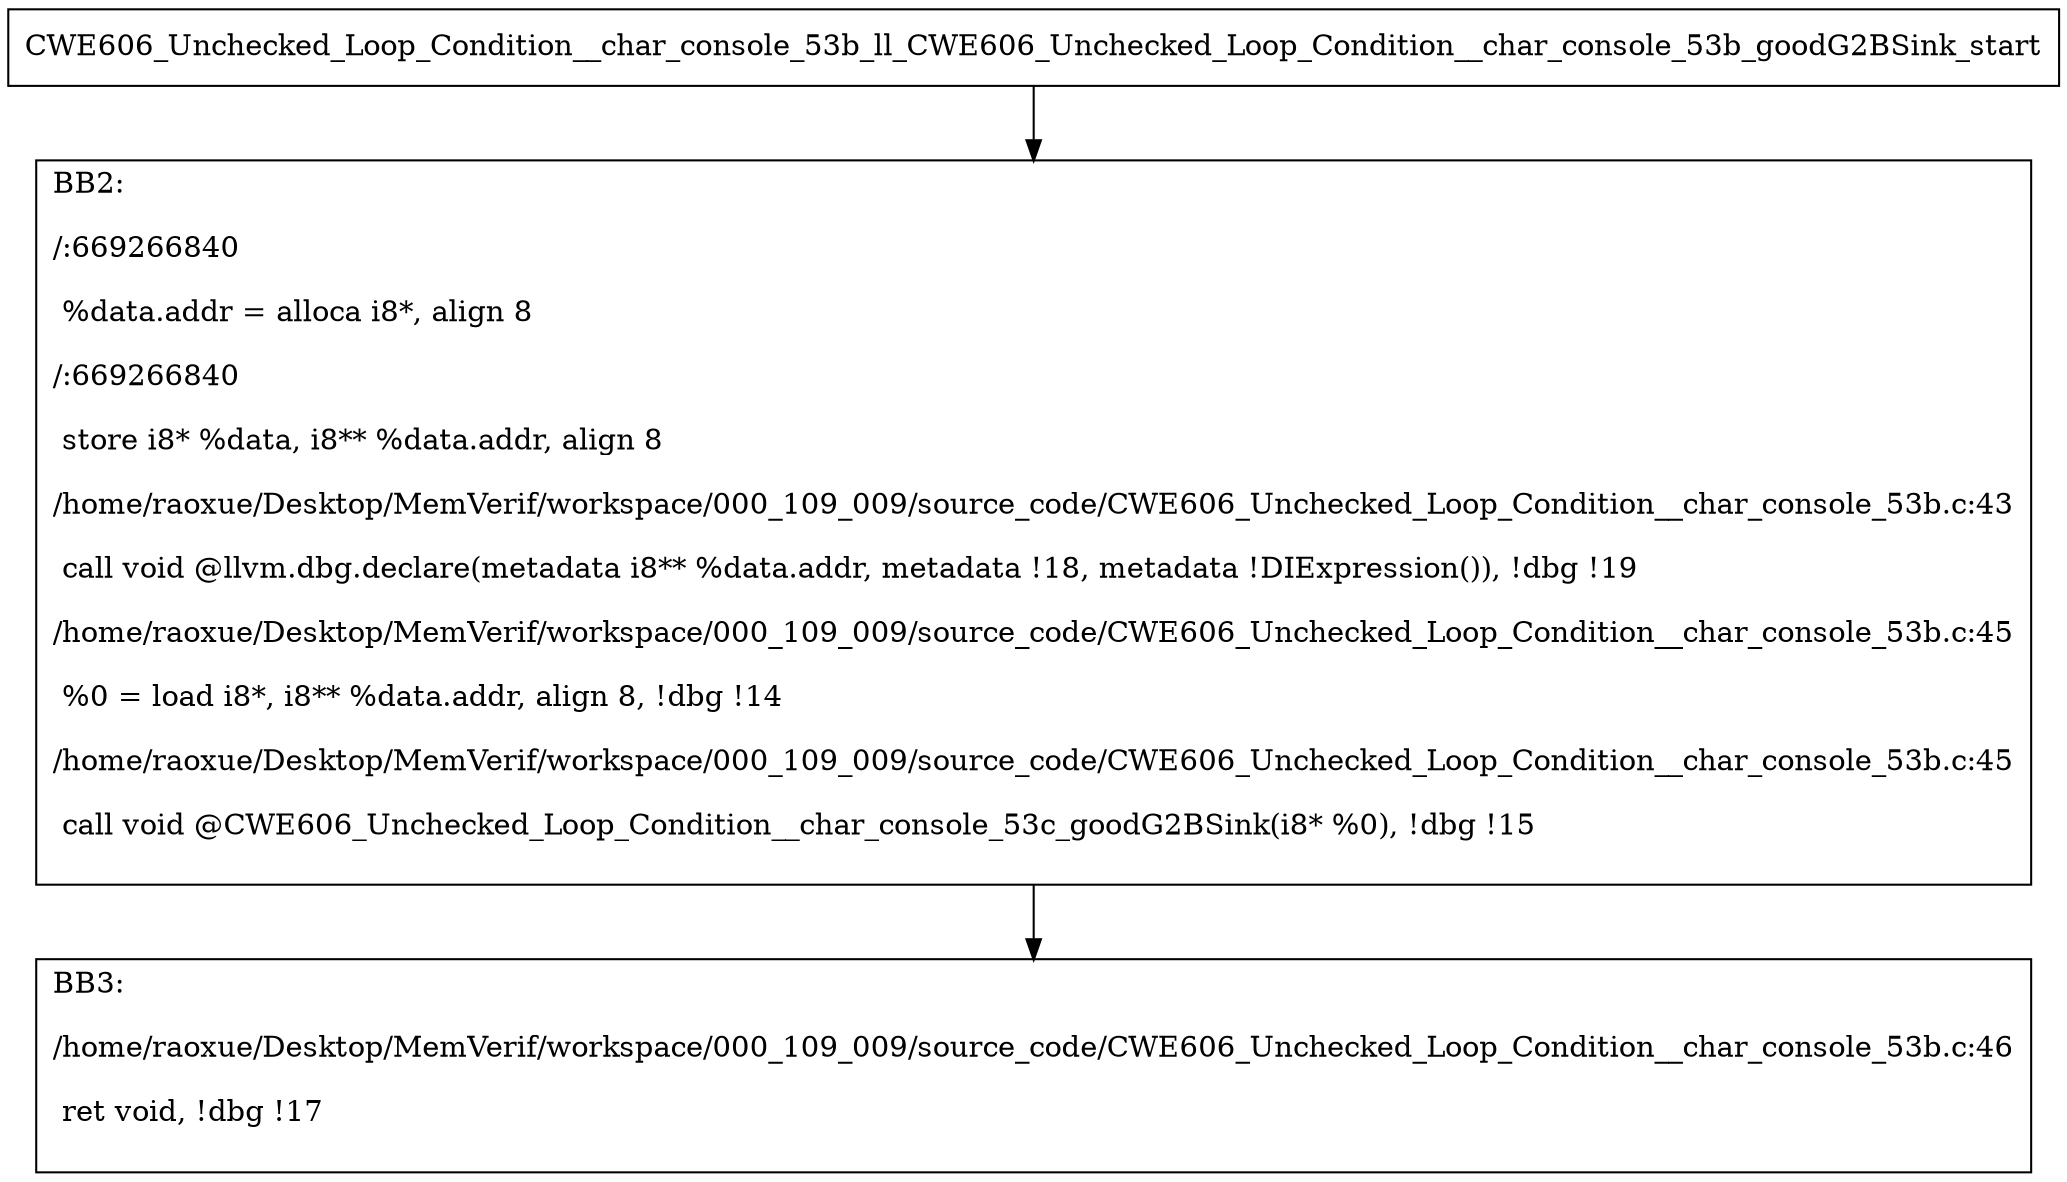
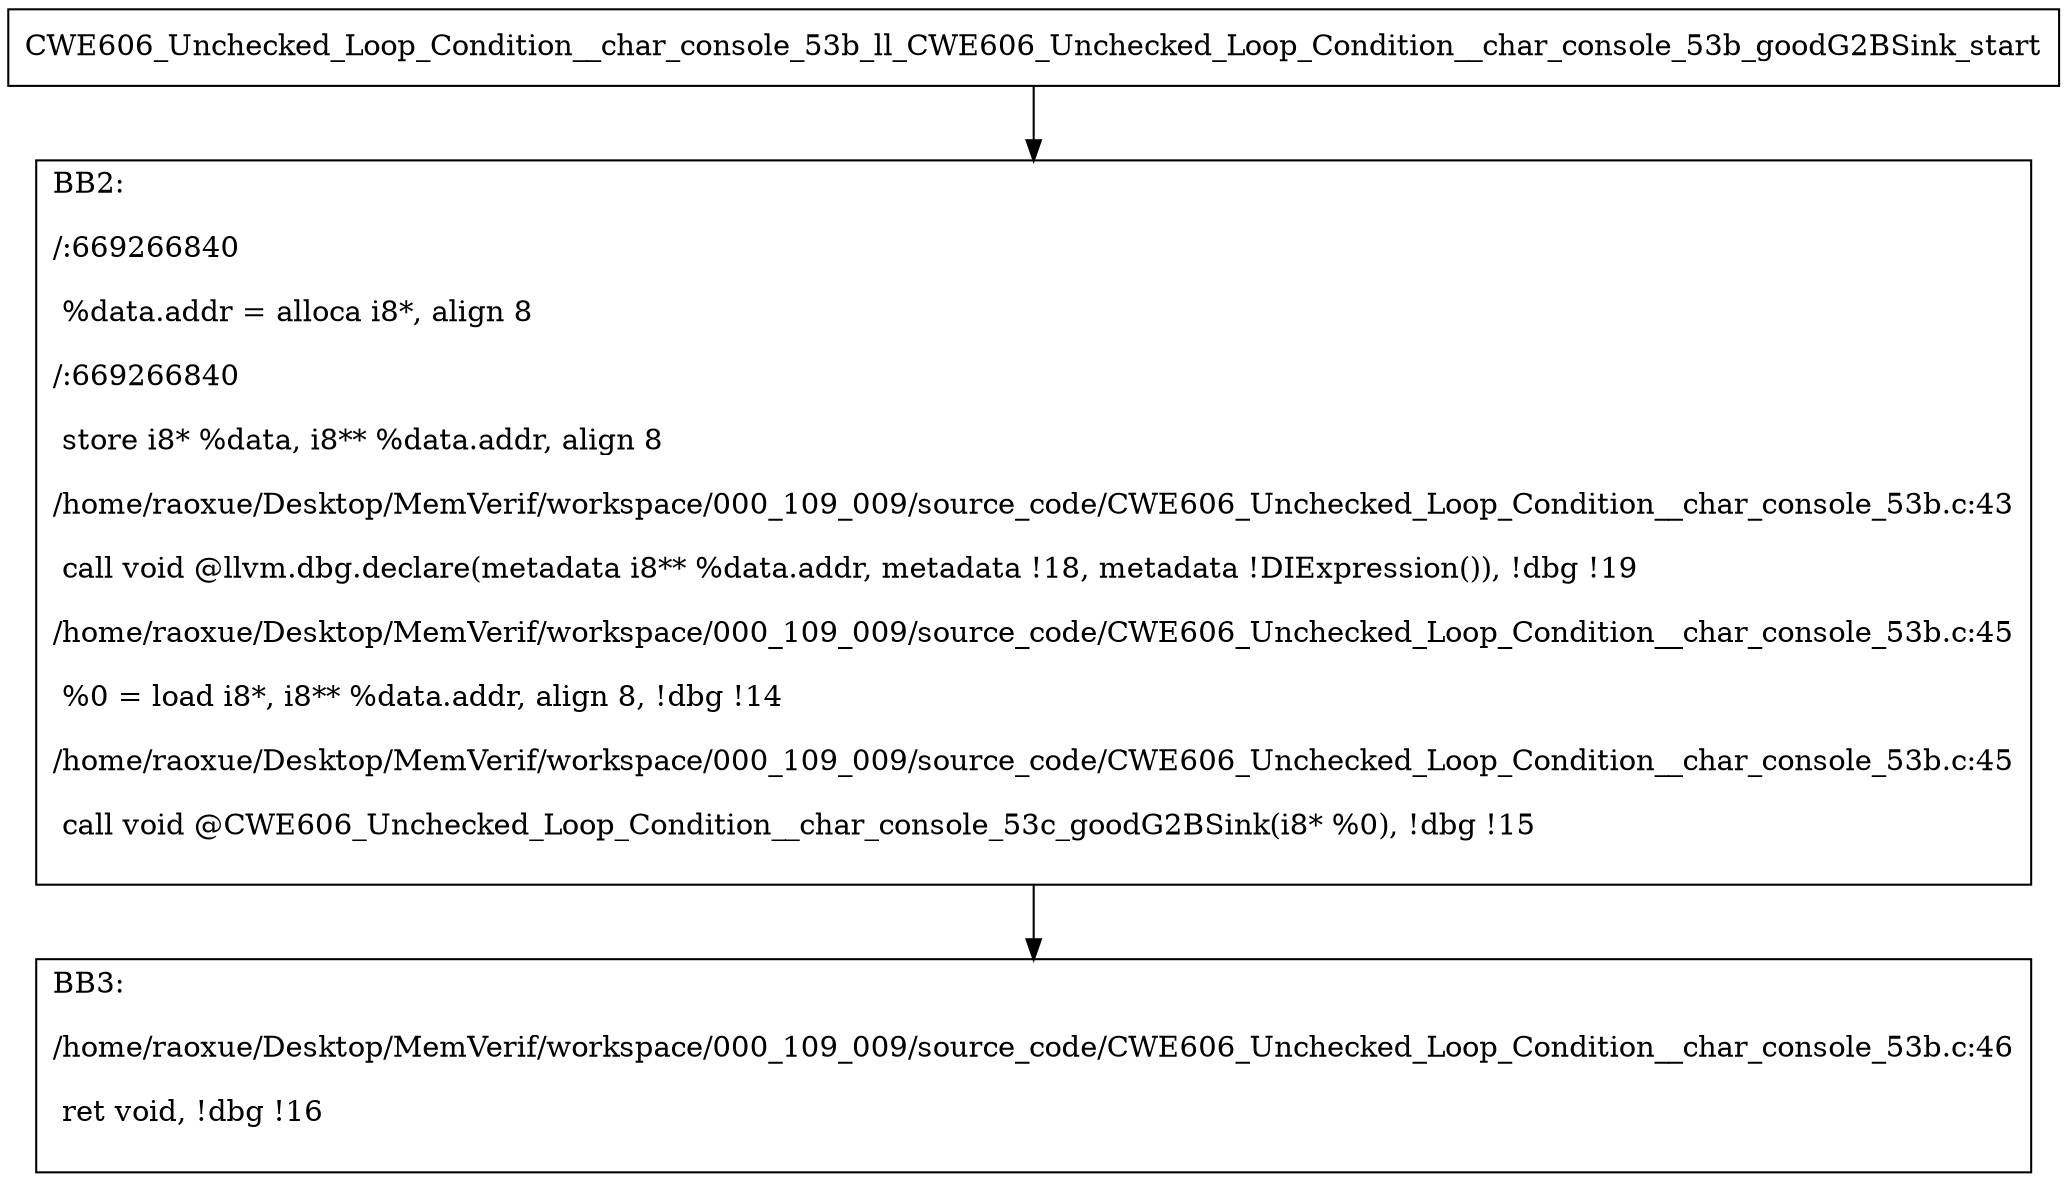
(188, 1112) -> (188, 1112)
